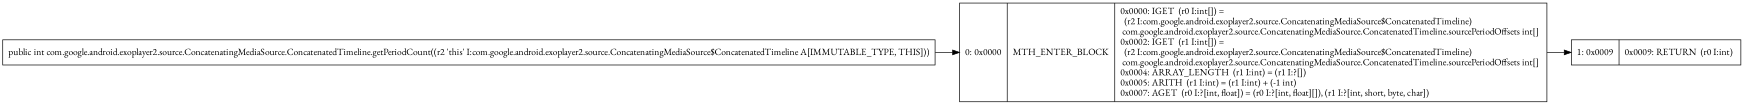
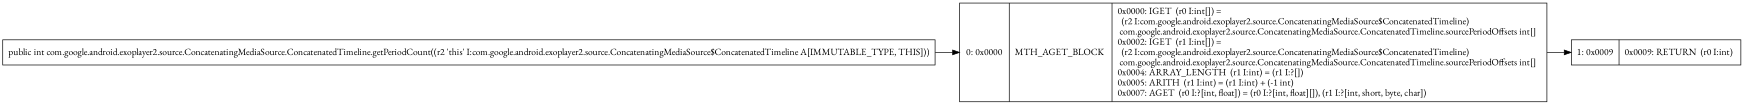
(1061, 52) -> (1060, 52)
